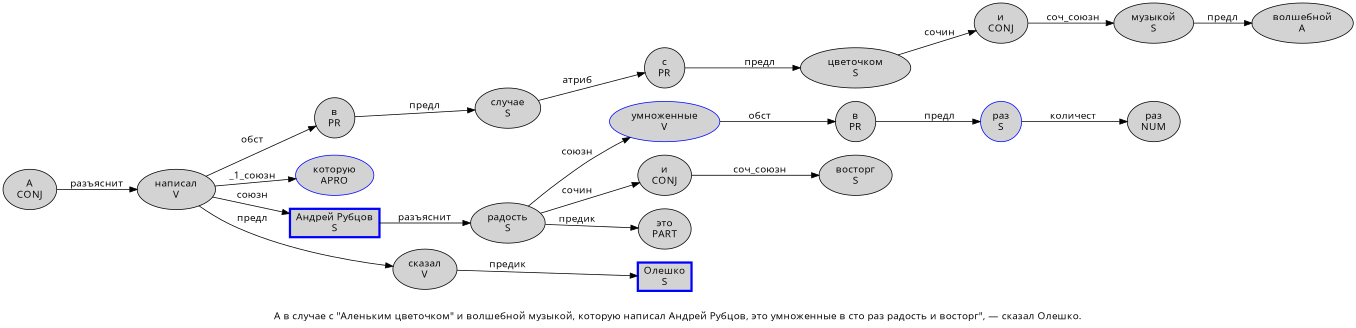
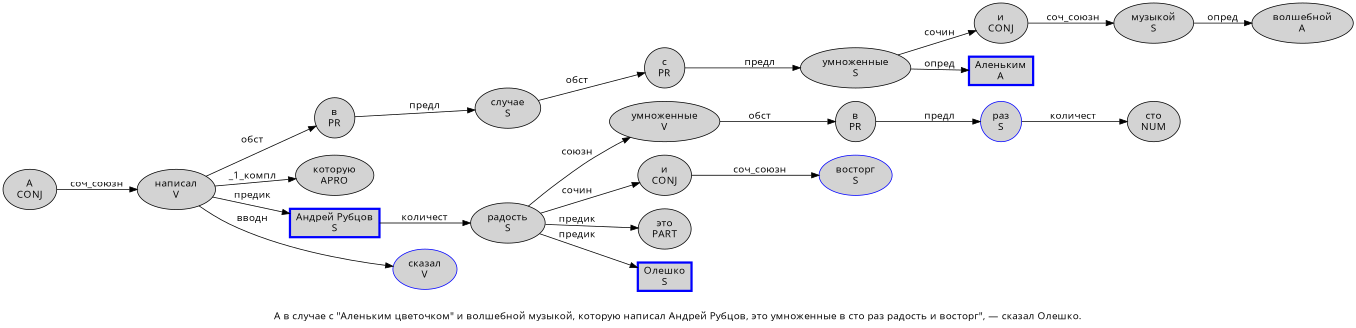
(1223, 18) -> (1223, 18)
(856, 68) -> (856, 68)
none -> (1001, 71)
(577, 80) -> (577, 80)
(665, 122) -> (665, 122)
(1154, 122) -> (1154, 122)
(335, 175) -> (335, 175)
(856, 175) -> (856, 175)
(253, 176) -> (253, 176)
(97, 184) -> (97, 184)
(253, 195) -> (253, 195)
(425, 217) -> (425, 217)
(253, 218) -> (253, 218)
(425, 269) -> (425, 269)
(544, 273) -> (585, 249)
